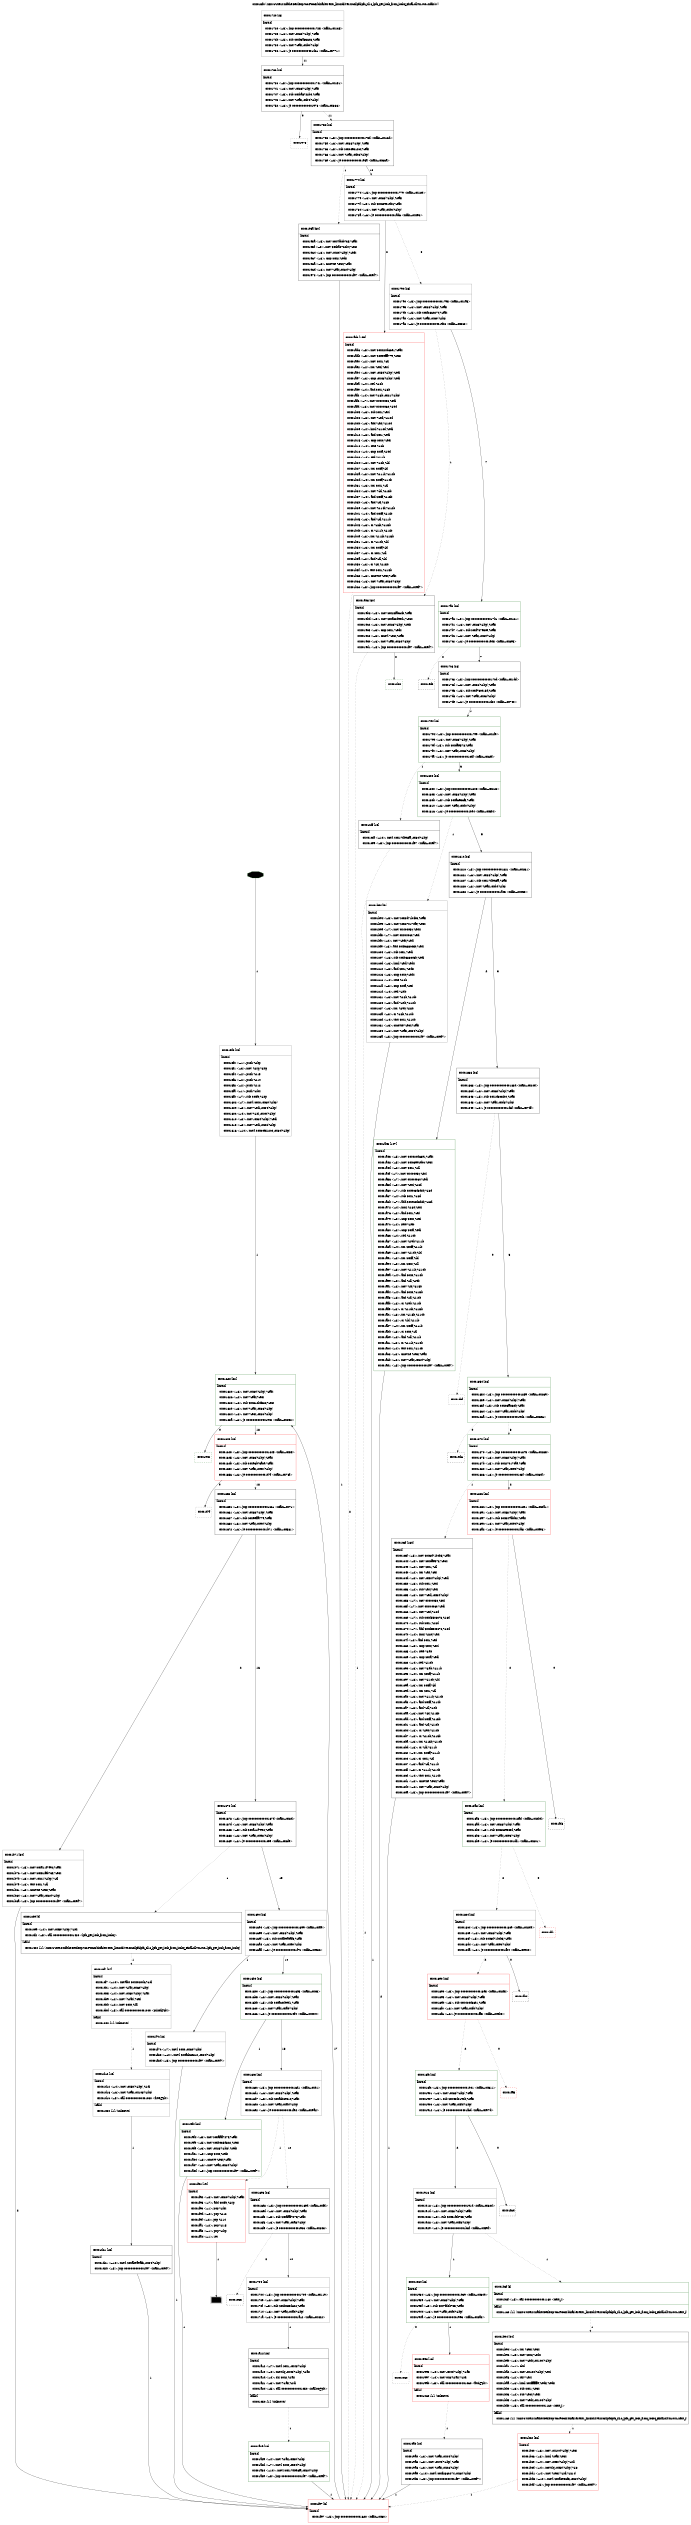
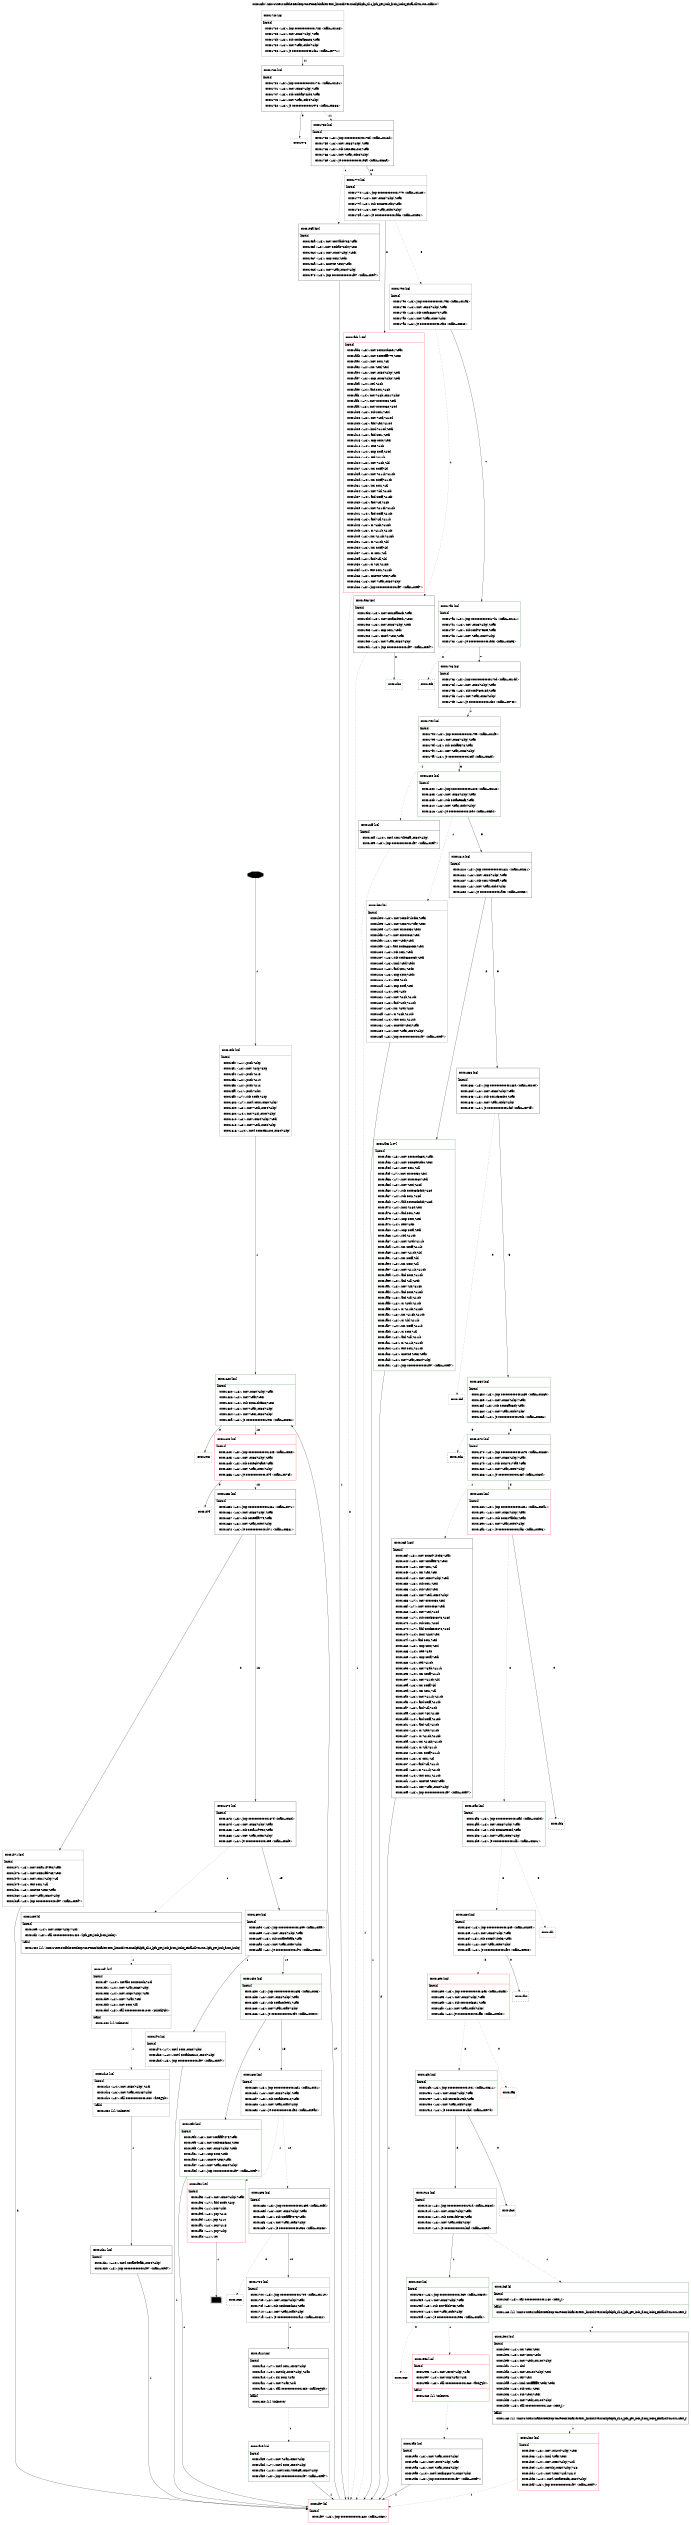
(449, 2338) -> (449, 2338)
